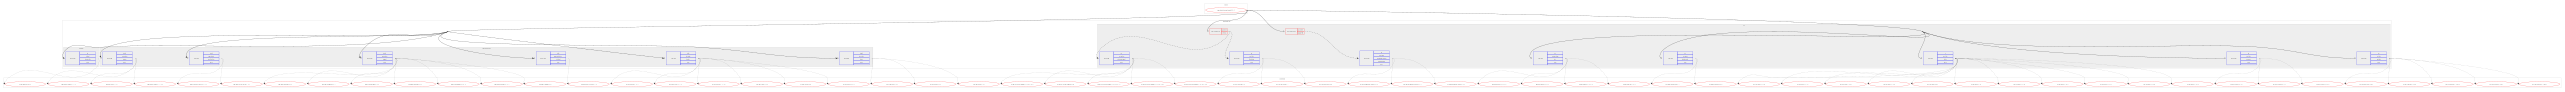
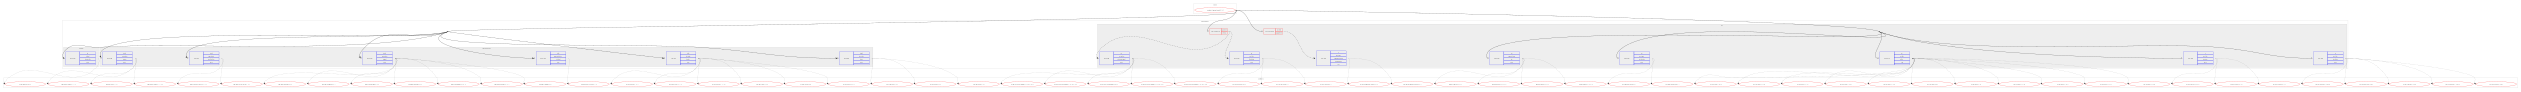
(1369, 84) -> none
